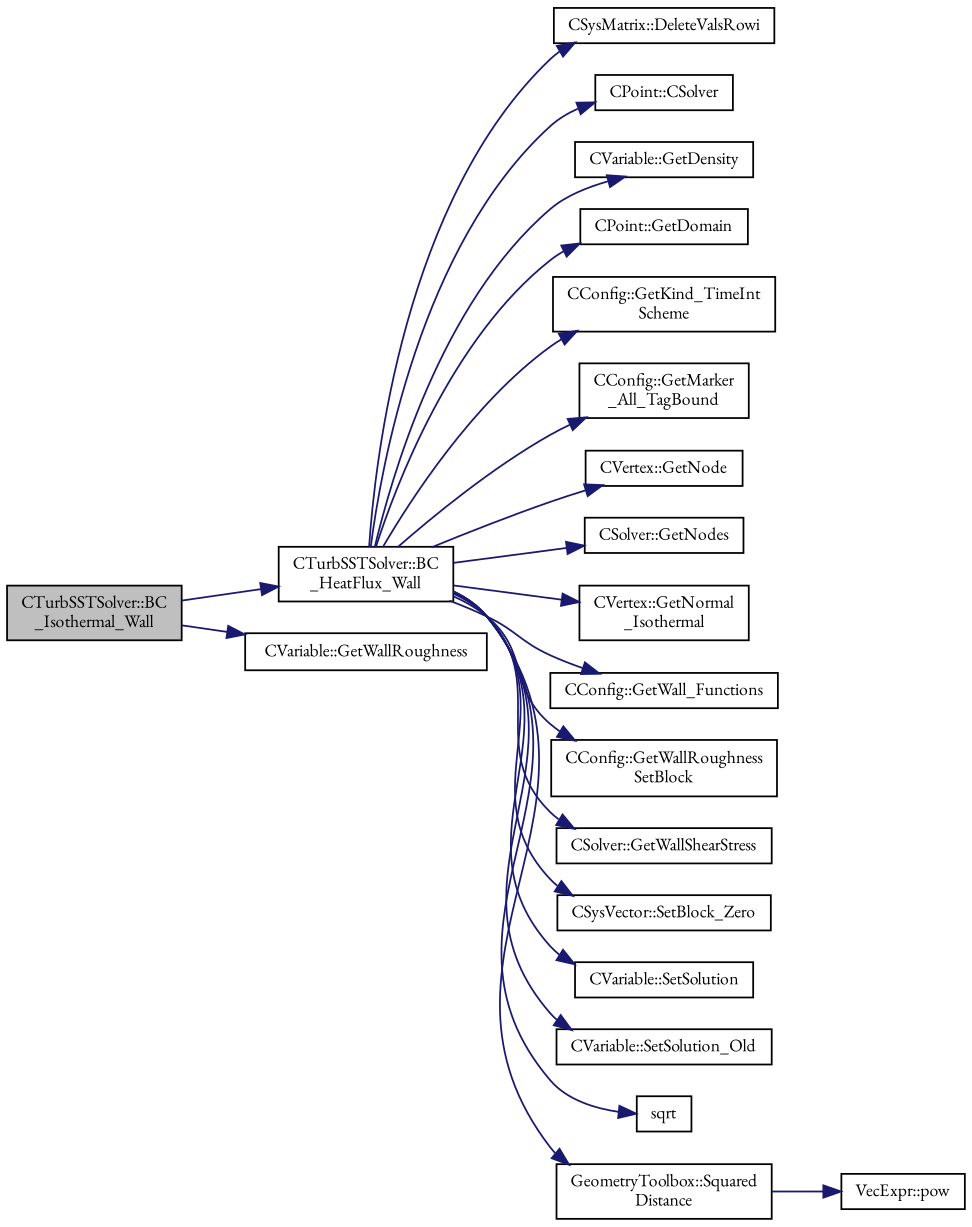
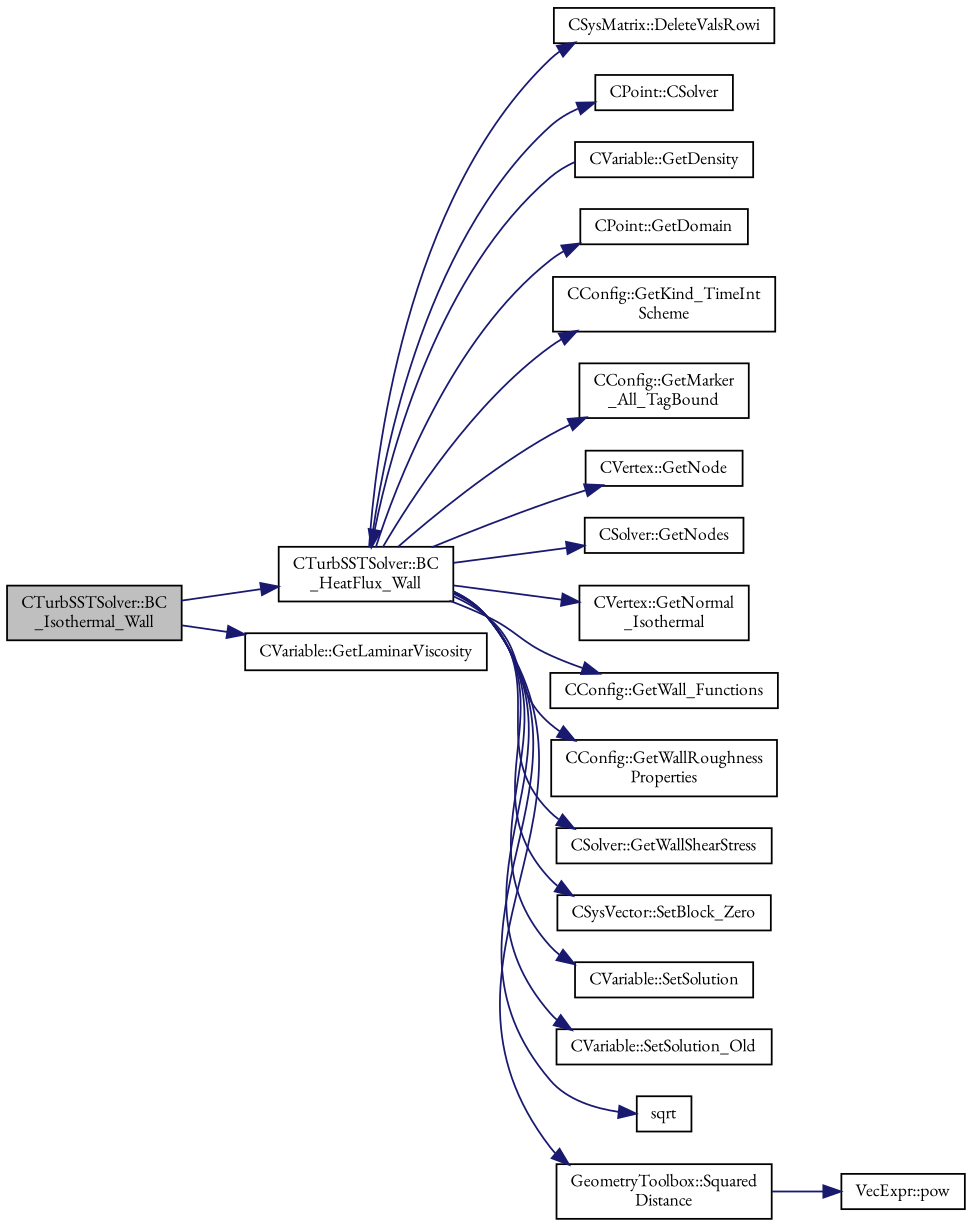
(453, 336) -> (442, 327)
(366, 652) -> (366, 652)
(664, 768) -> (664, 768)
